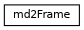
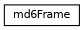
(42, 15) -> (42, 15)
